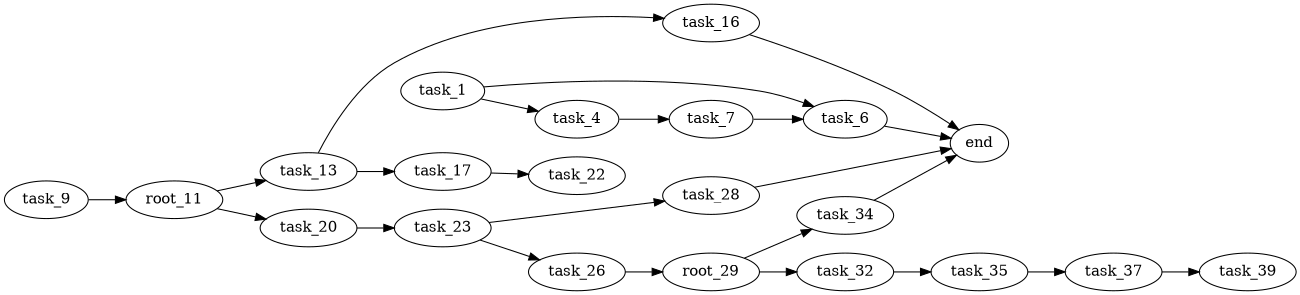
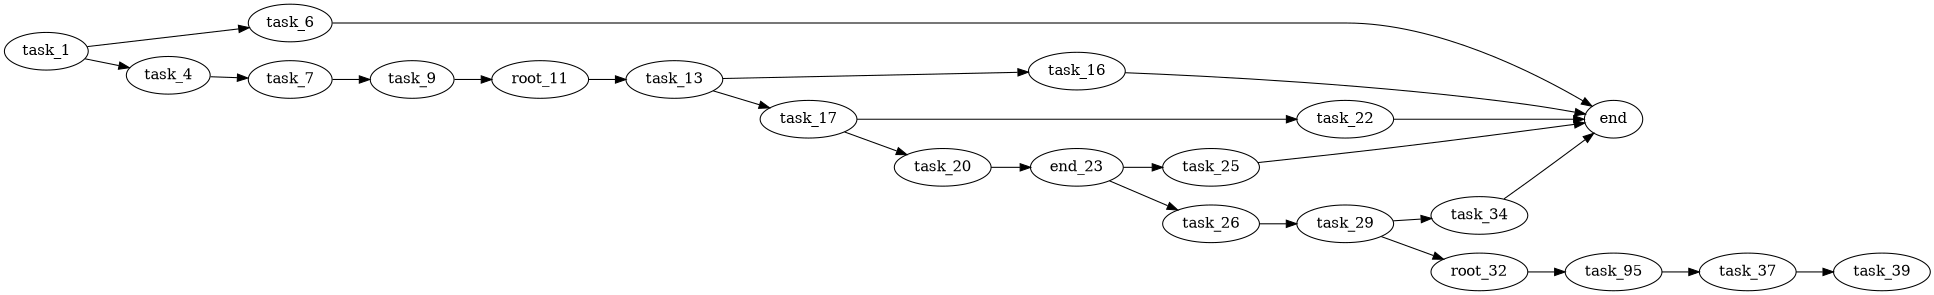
(773, 119) -> (346, 79)
none -> (1484, 119)
(711, 196) -> (1211, 167)
(236, 213) -> (871, 141)
(443, 228) -> (1077, 167)
(711, 272) -> (1345, 224)
(845, 272) -> (1479, 272)
(979, 272) -> (1614, 272)
